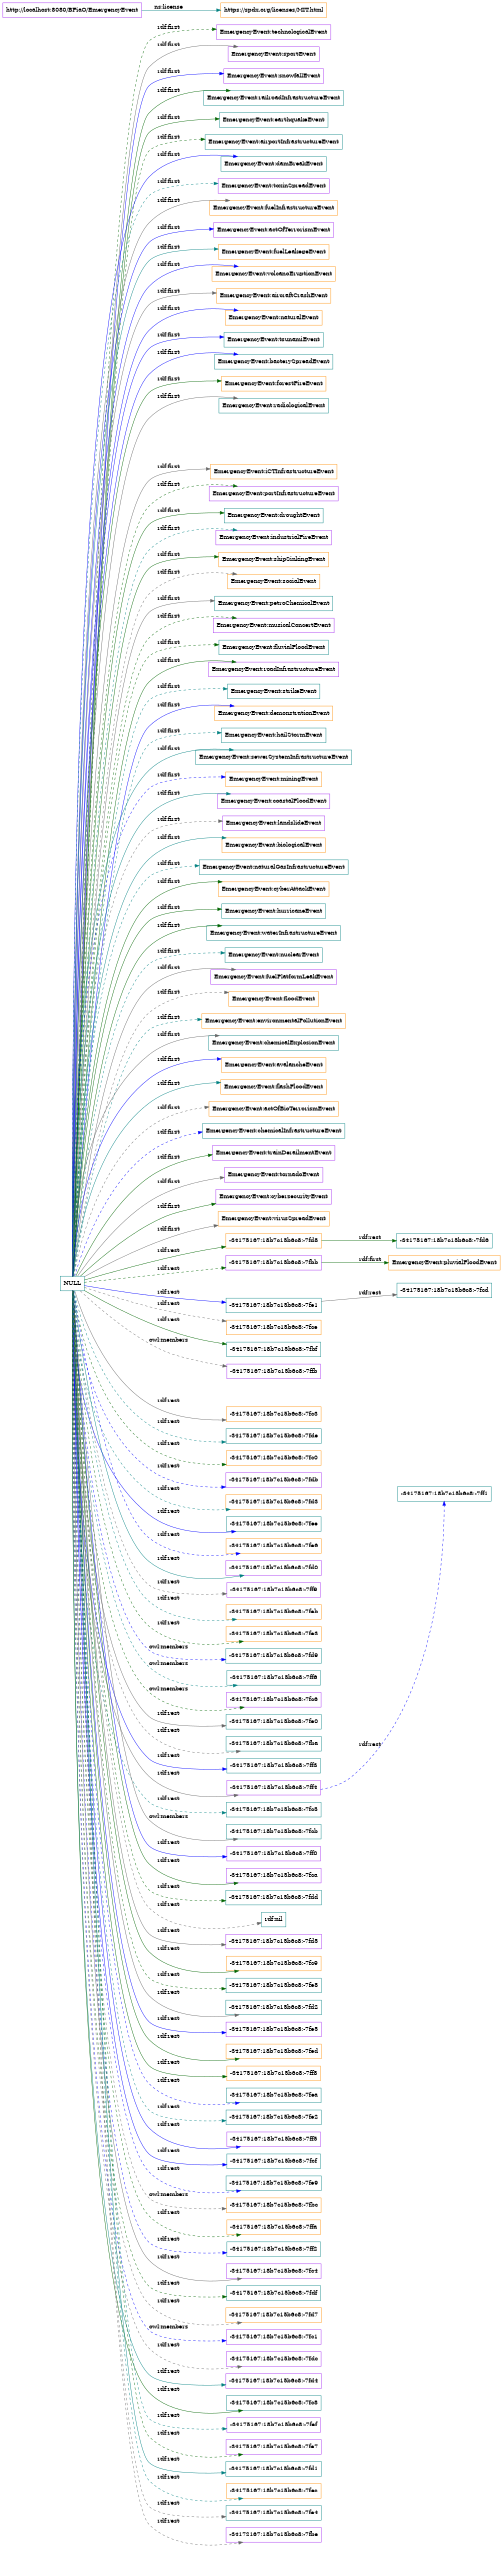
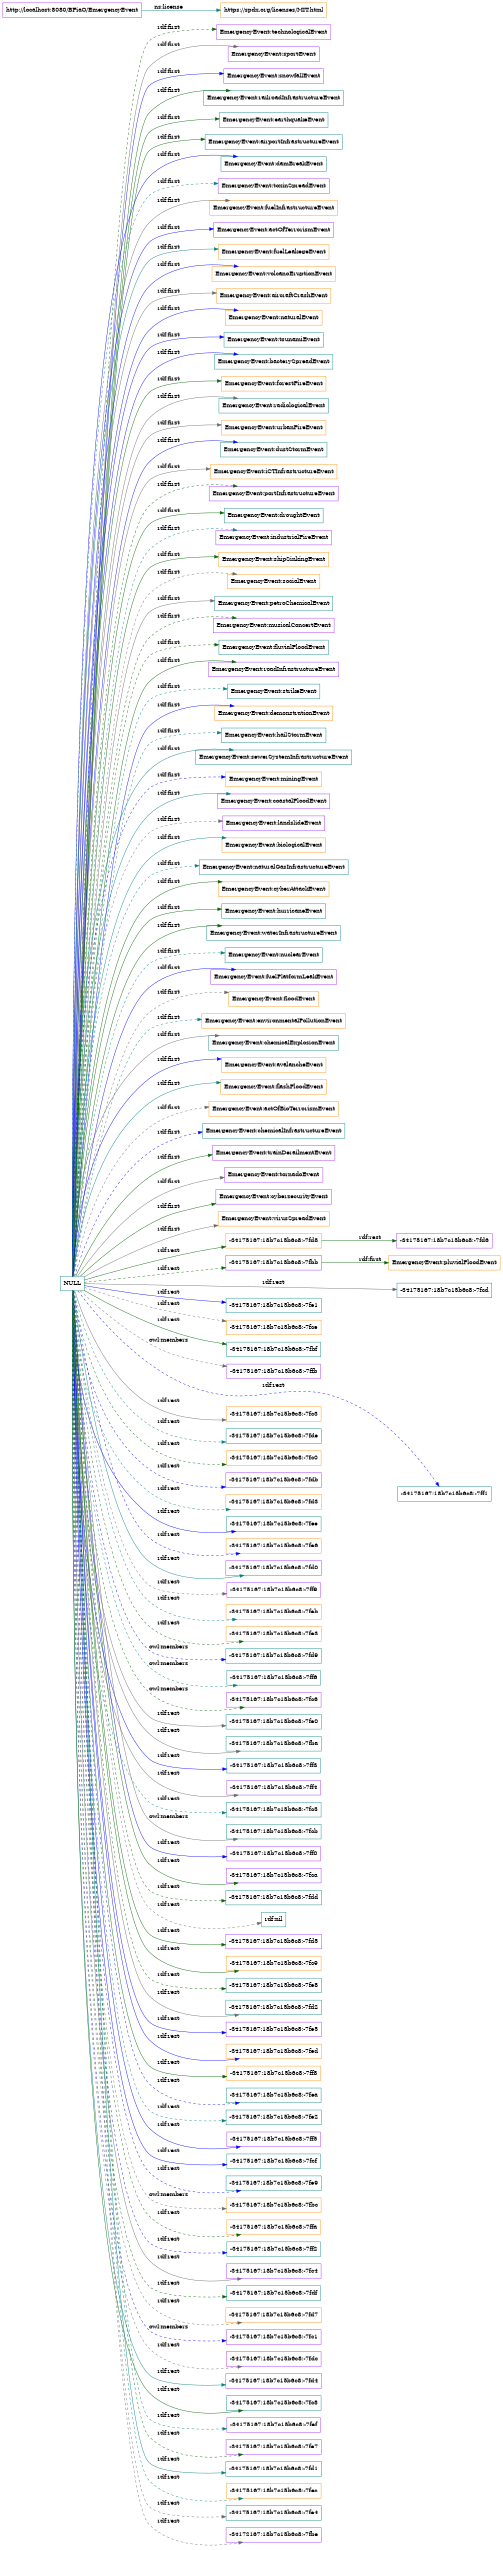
none -> (274, 428)
none -> (274, 450)
(97, 685) -> (97, 685)
(106, 1085) -> (106, 1085)
(444, 1241) -> (444, 1241)
(357, 1298) -> (239, 1287)
(112, 1657) -> (112, 1657)
(420, 1667) -> (256, 1395)
(119, 1832) -> (119, 1832)
(116, 1924) -> (116, 1924)
